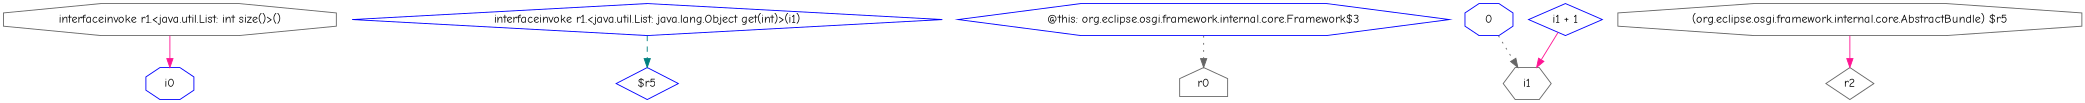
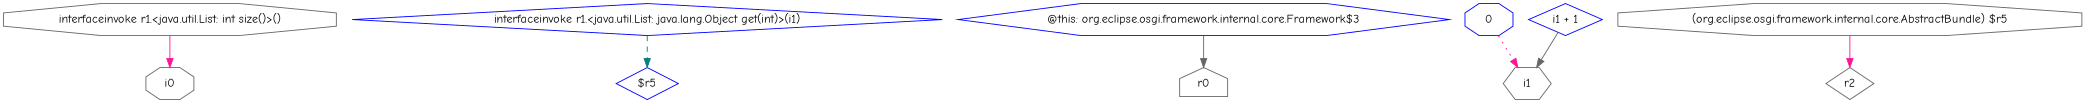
(1550, 46) -> (1550, 46)
(1204, 47) -> (1204, 47)
(1506, 48) -> (1506, 48)
(170, 84) -> (170, 84)
